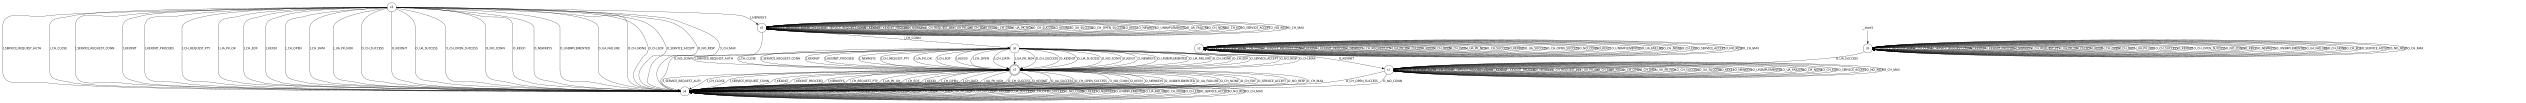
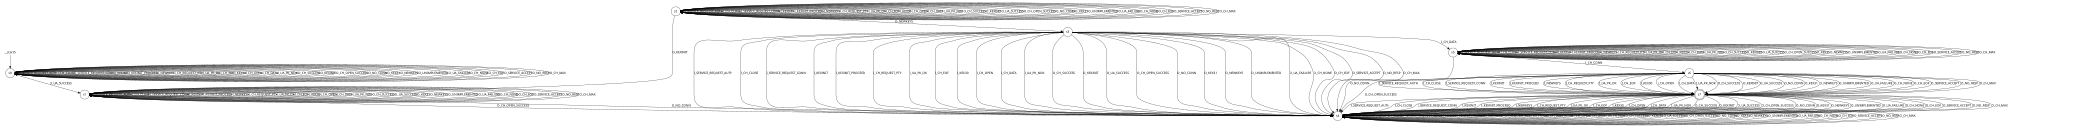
(758, 18) -> (1449, 42)
none -> (871, 22)
none -> (1508, 77)
